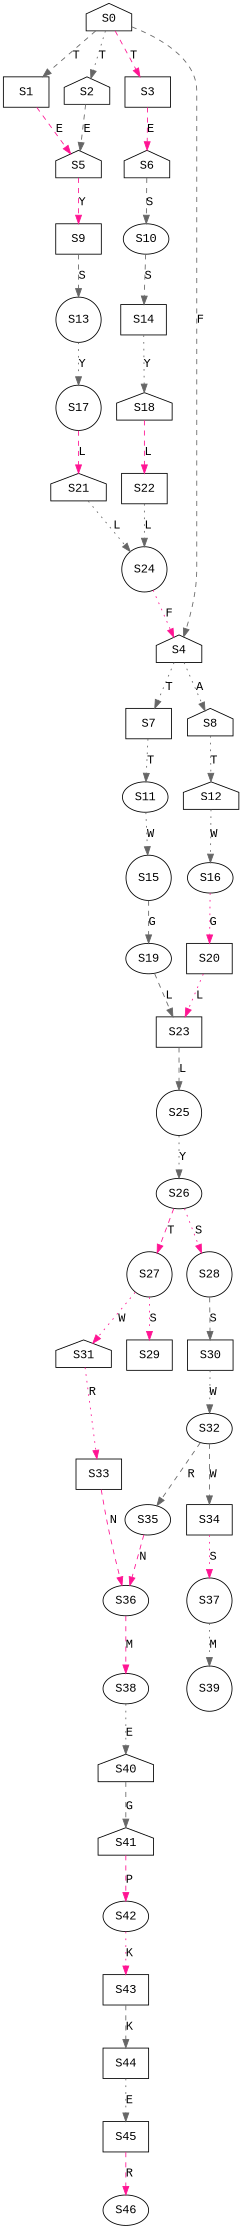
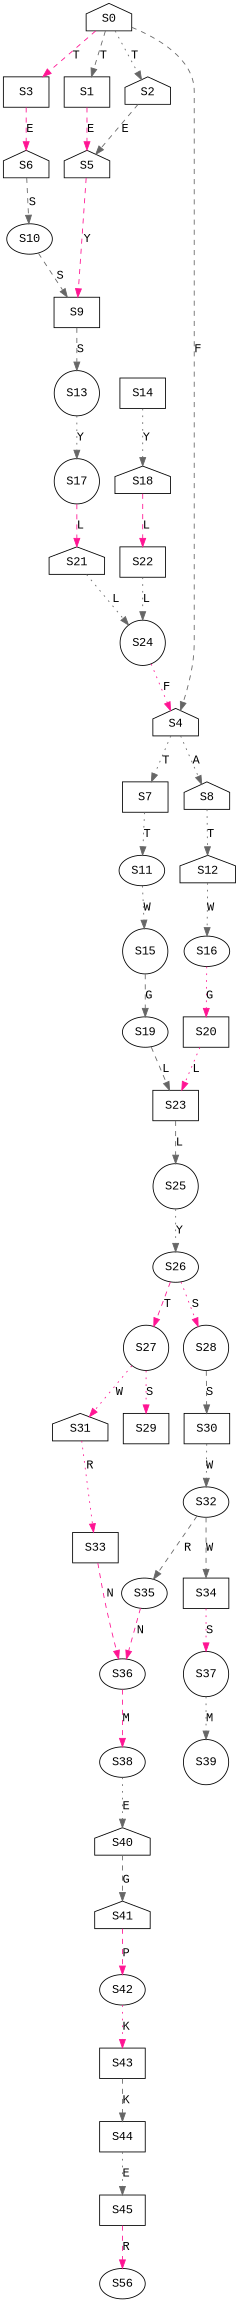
(145, 275) -> (50, 272)
(126, 2210) -> (122, 2284)
